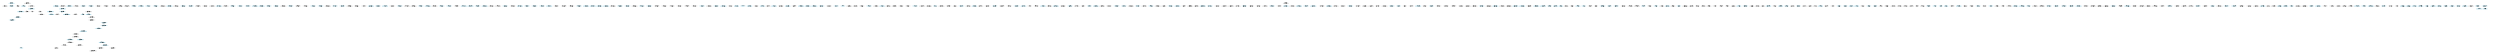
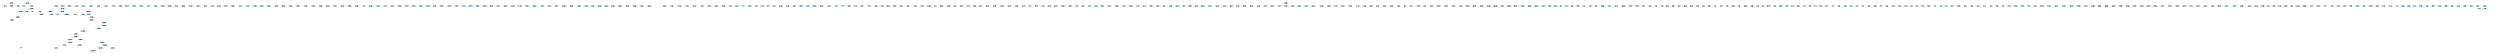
(657, 6) -> none
